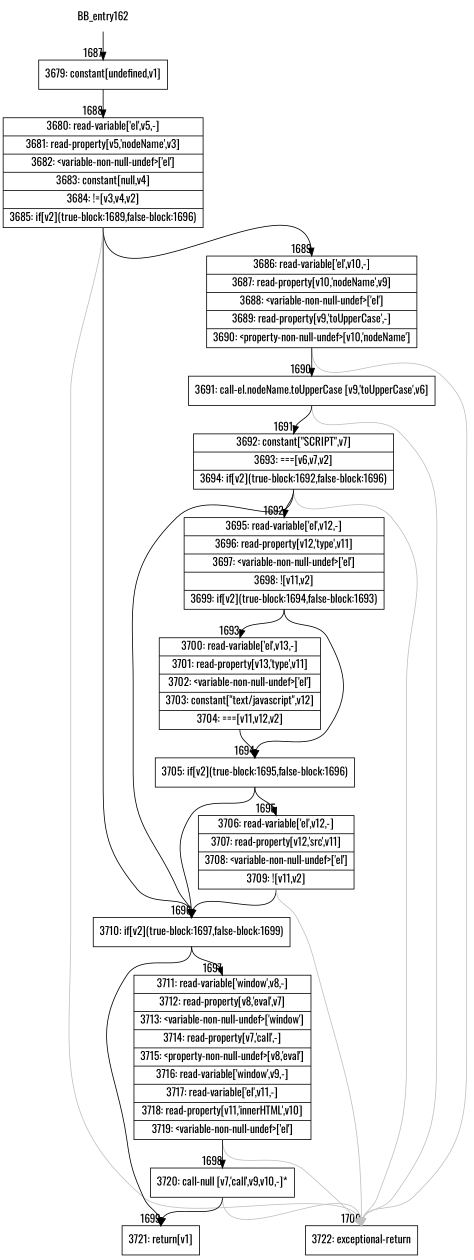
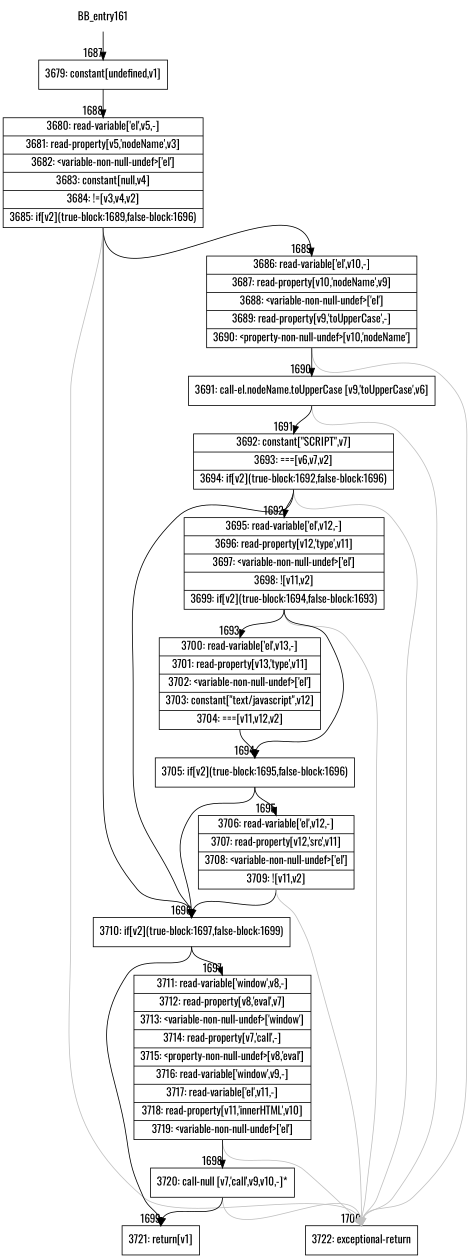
(103, 17) -> (103, 17)
none -> (377, 887)
